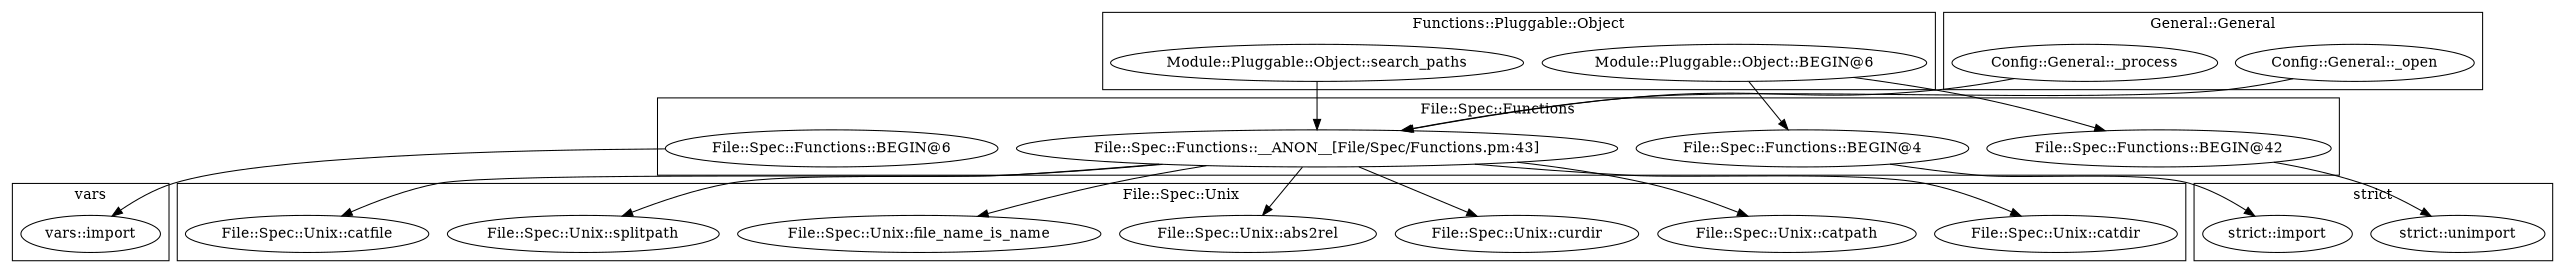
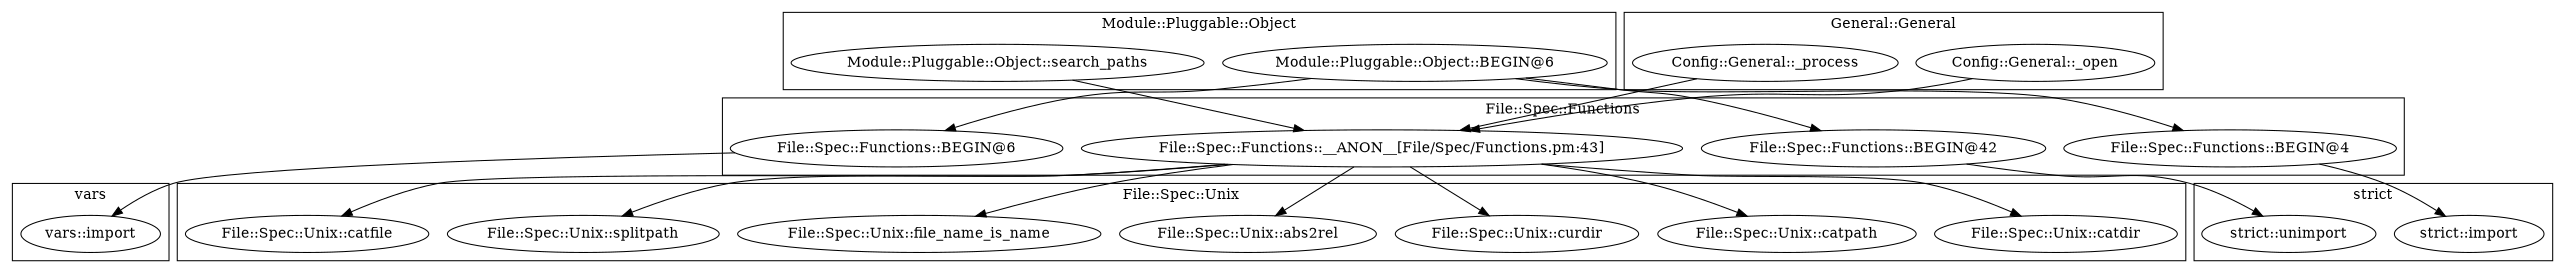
(1519, 24) -> (1200, 24)
none -> (1132, 92)
